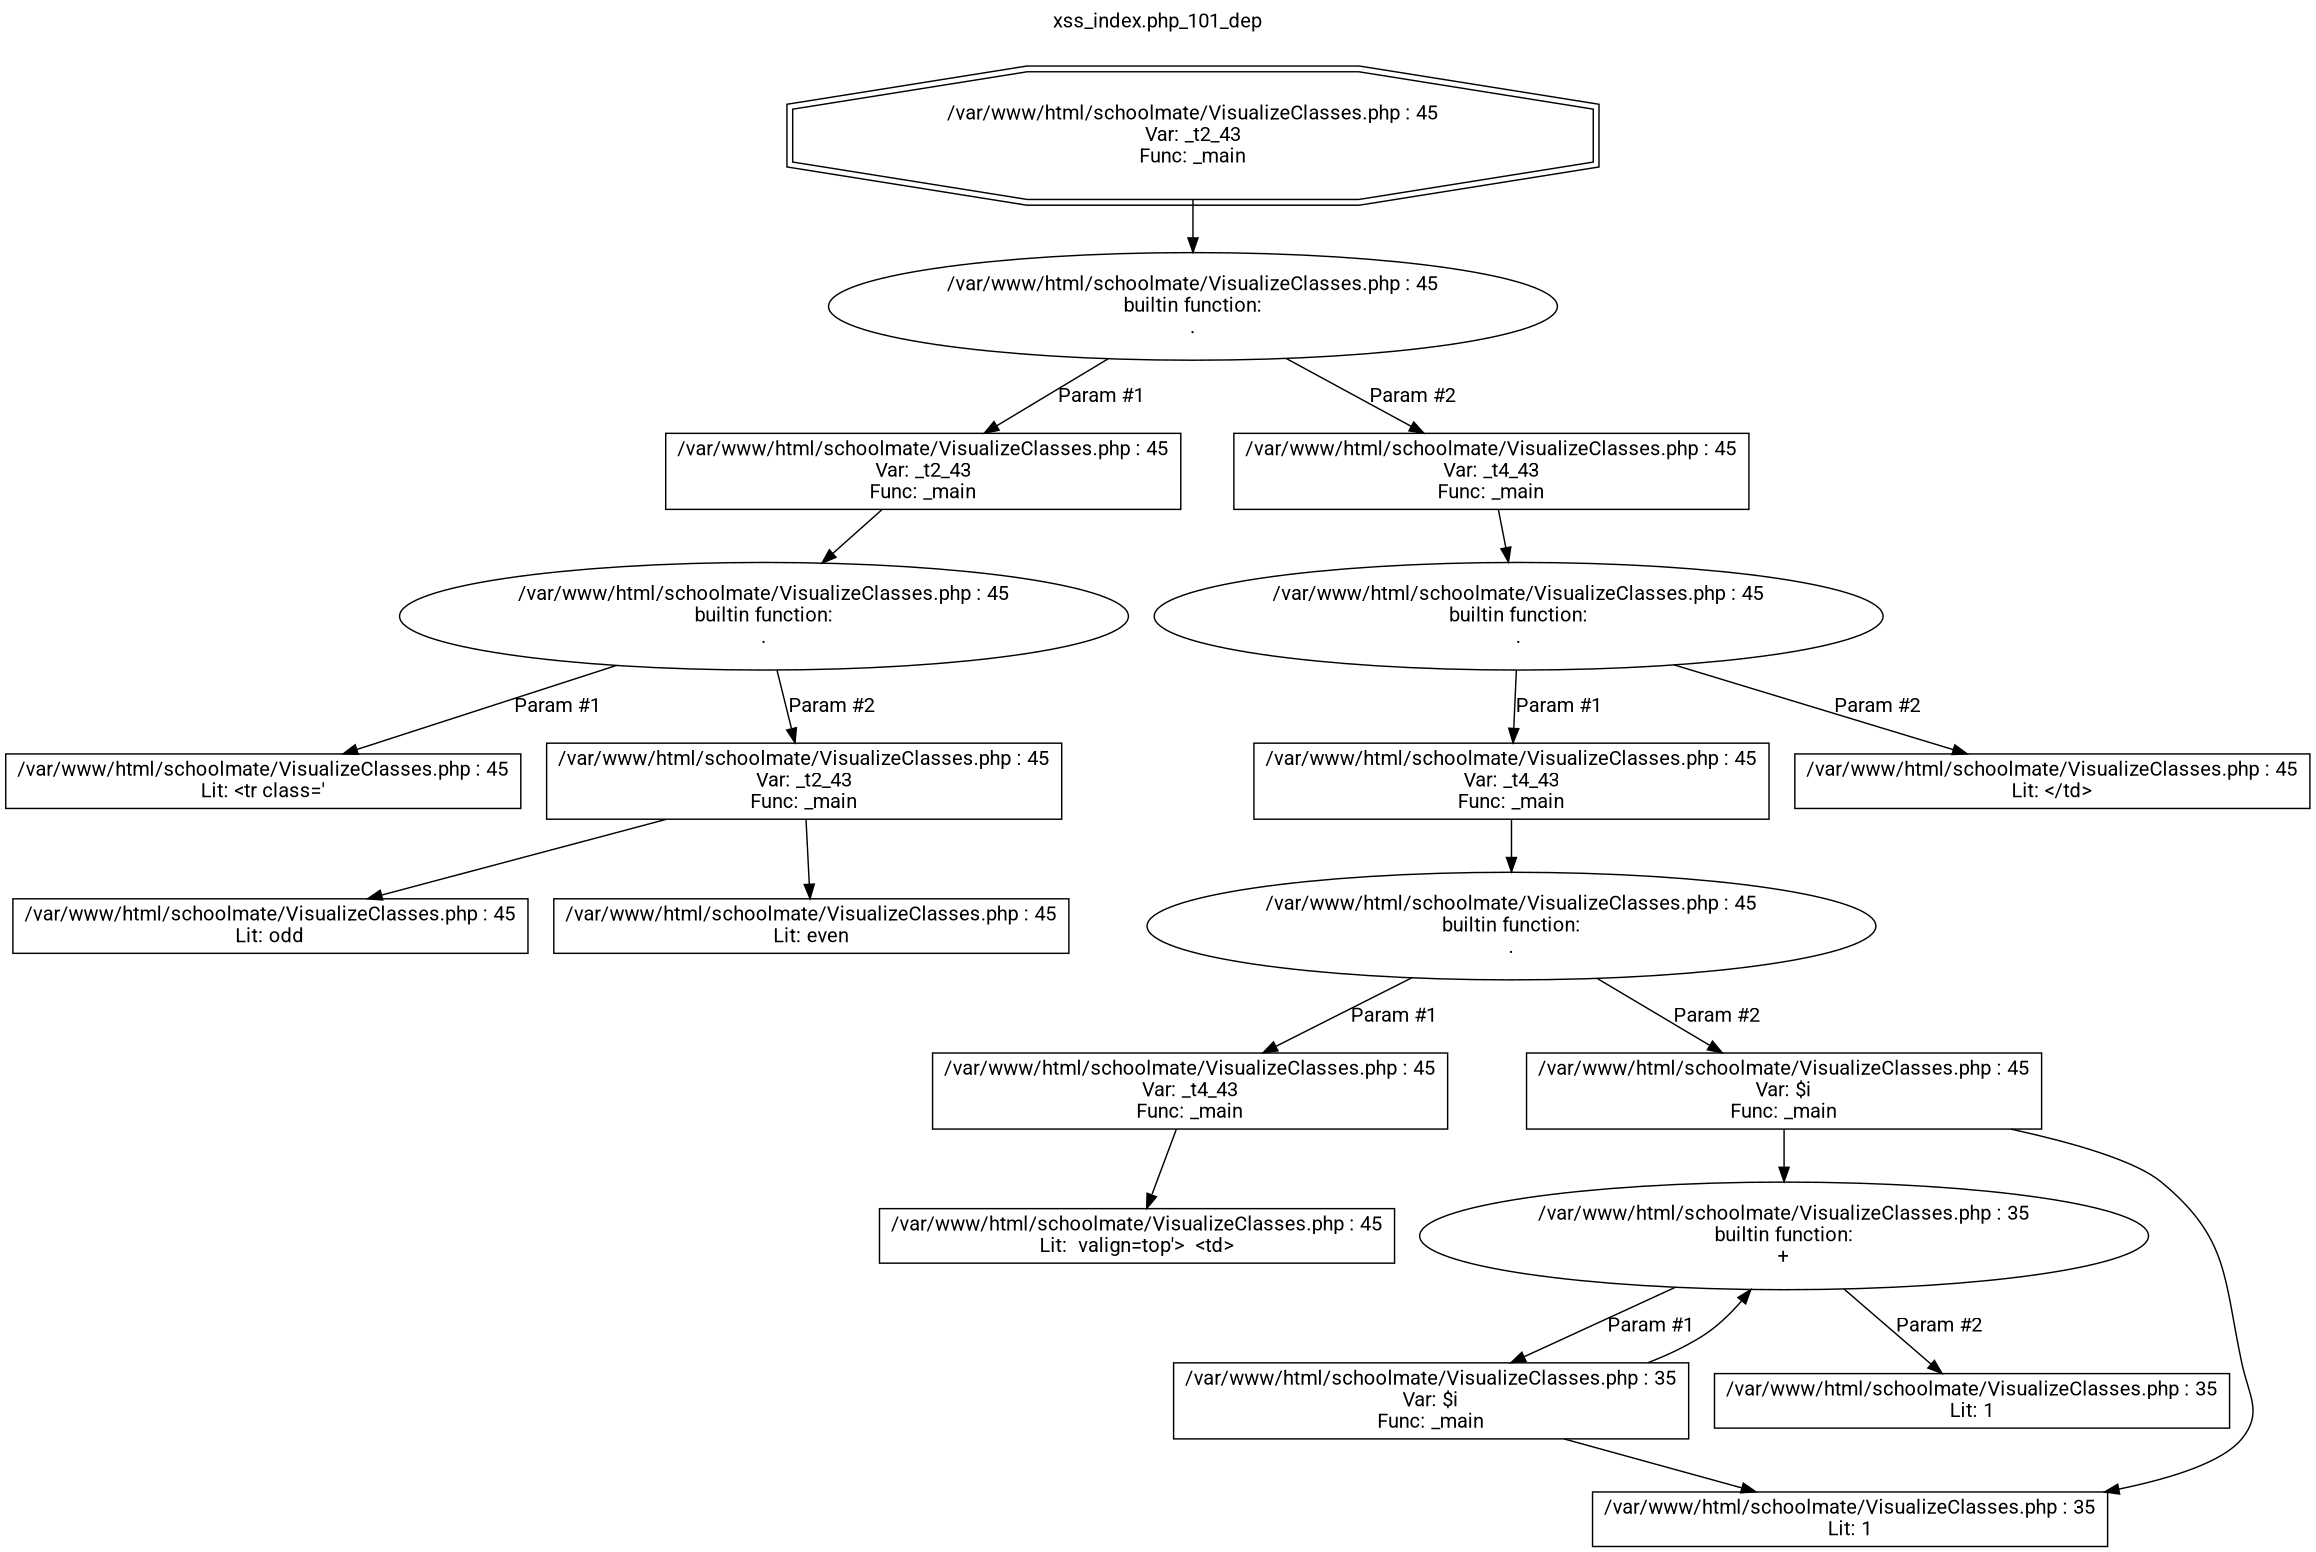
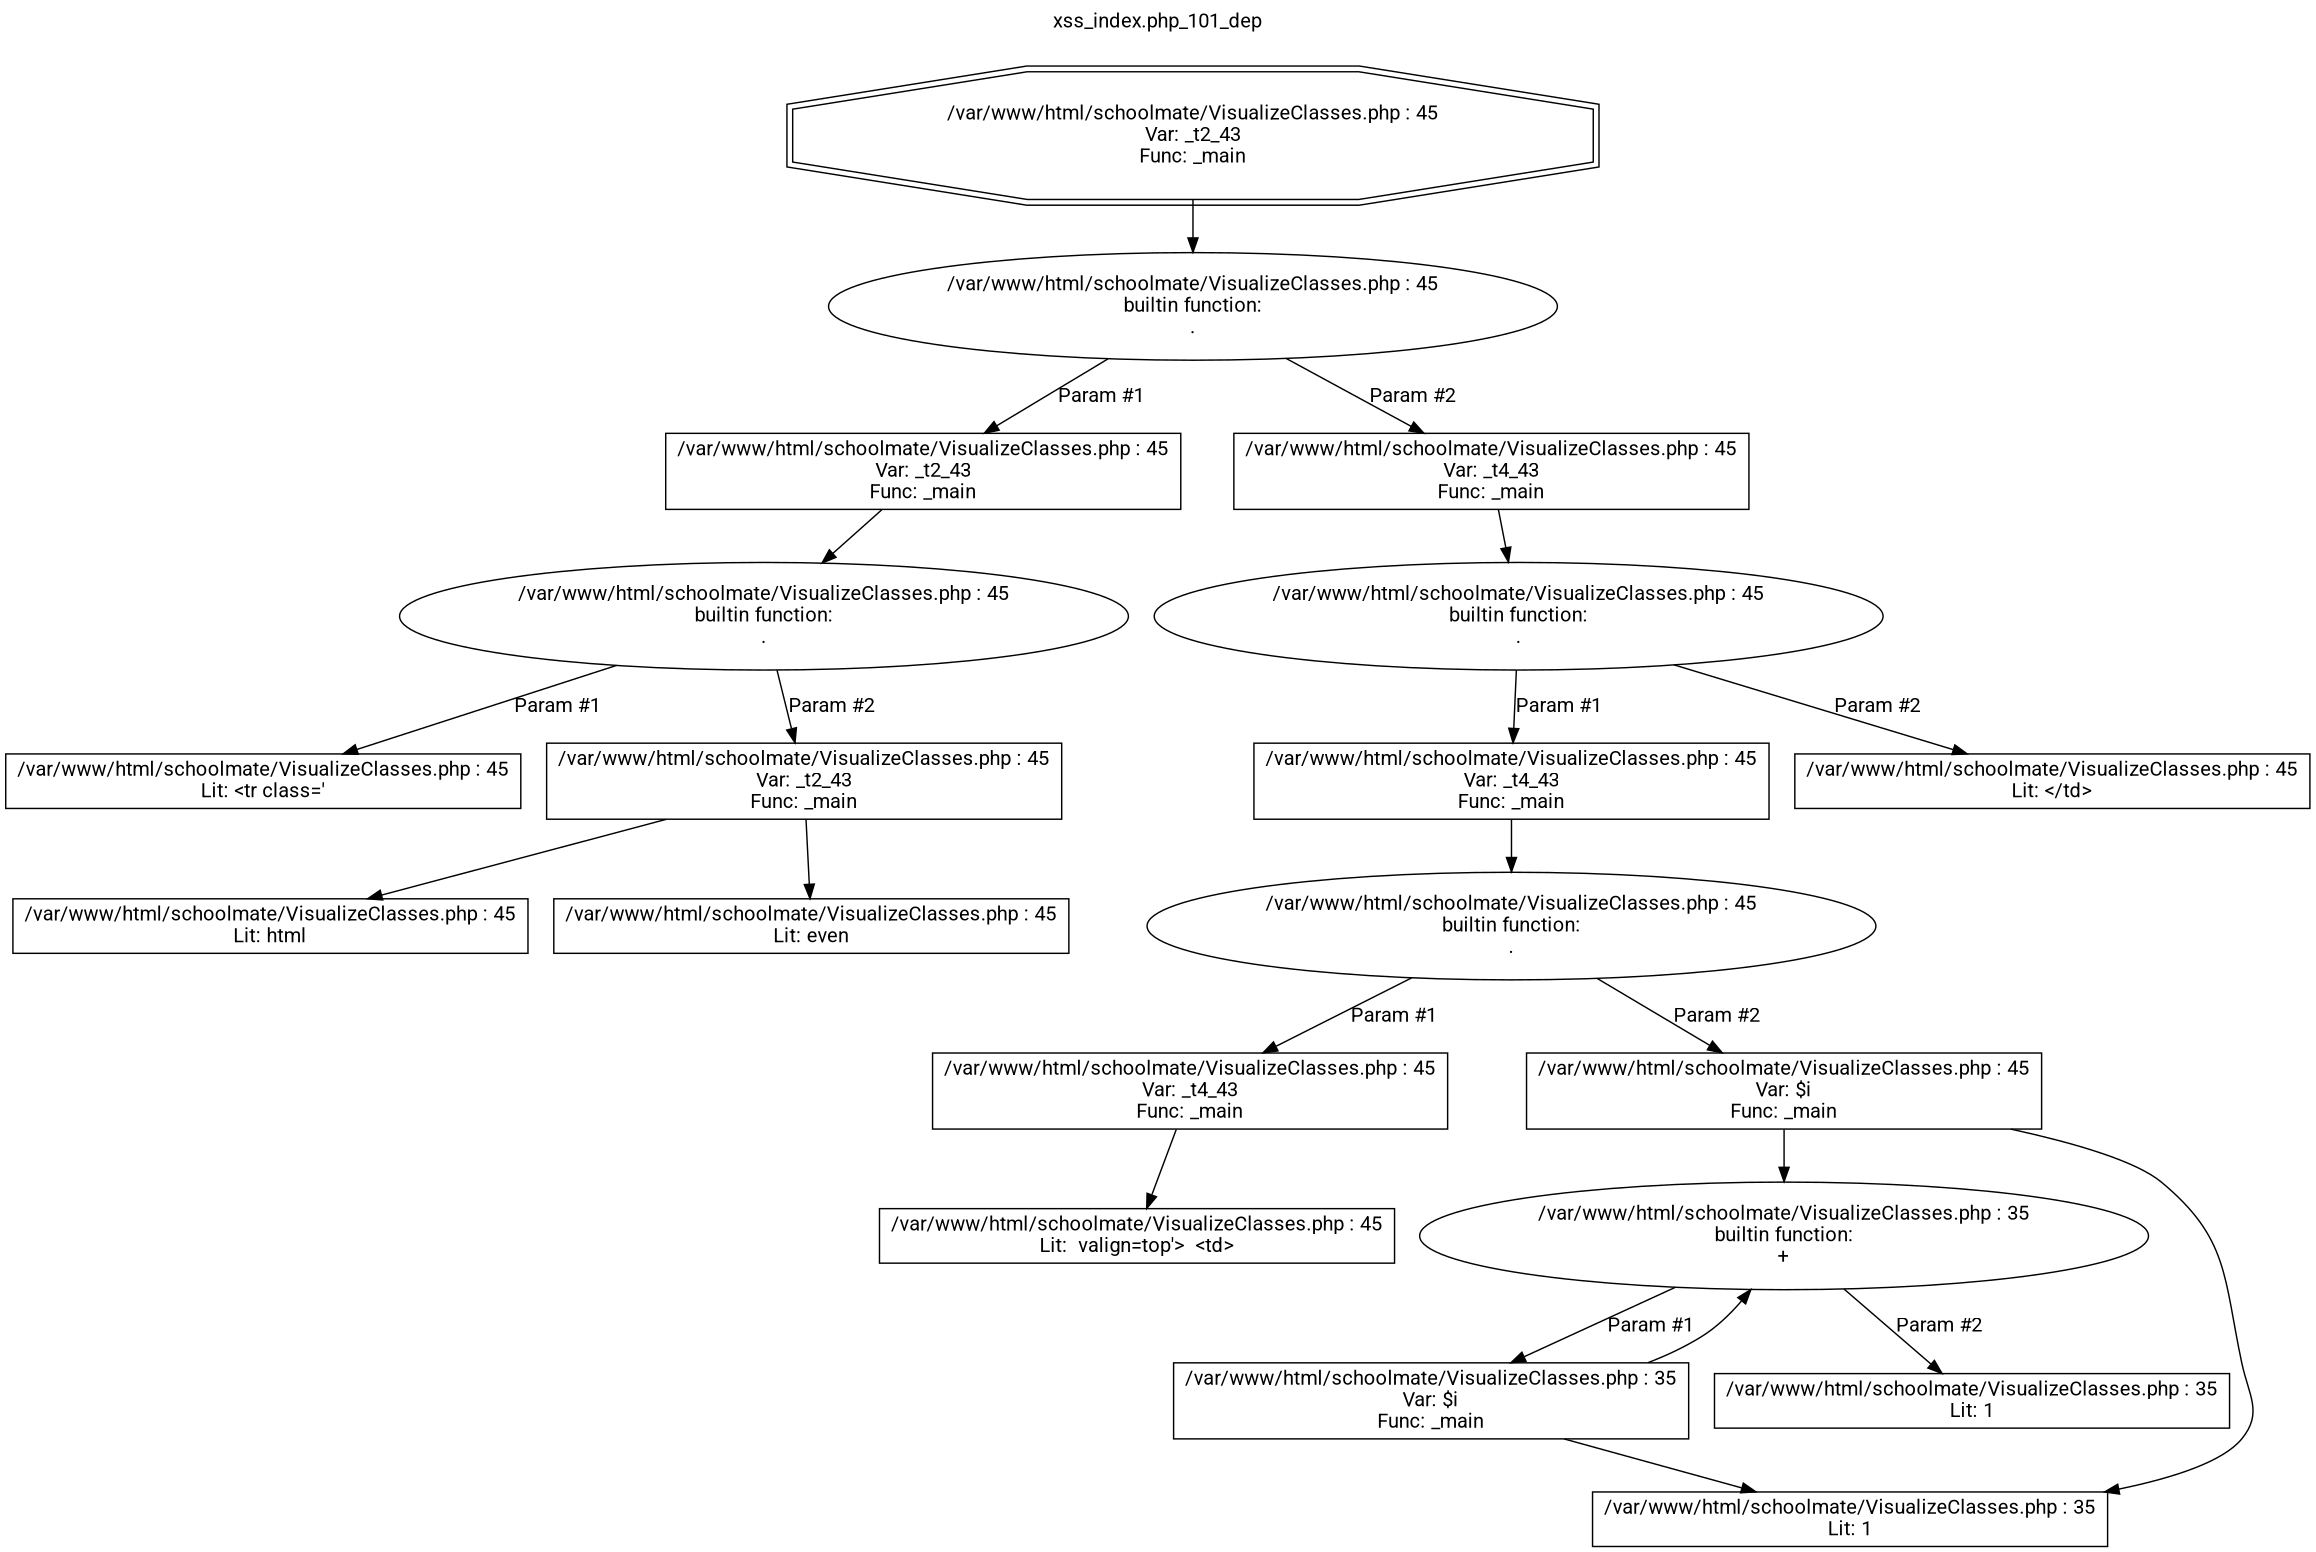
(270, 926) -> (270, 926)
